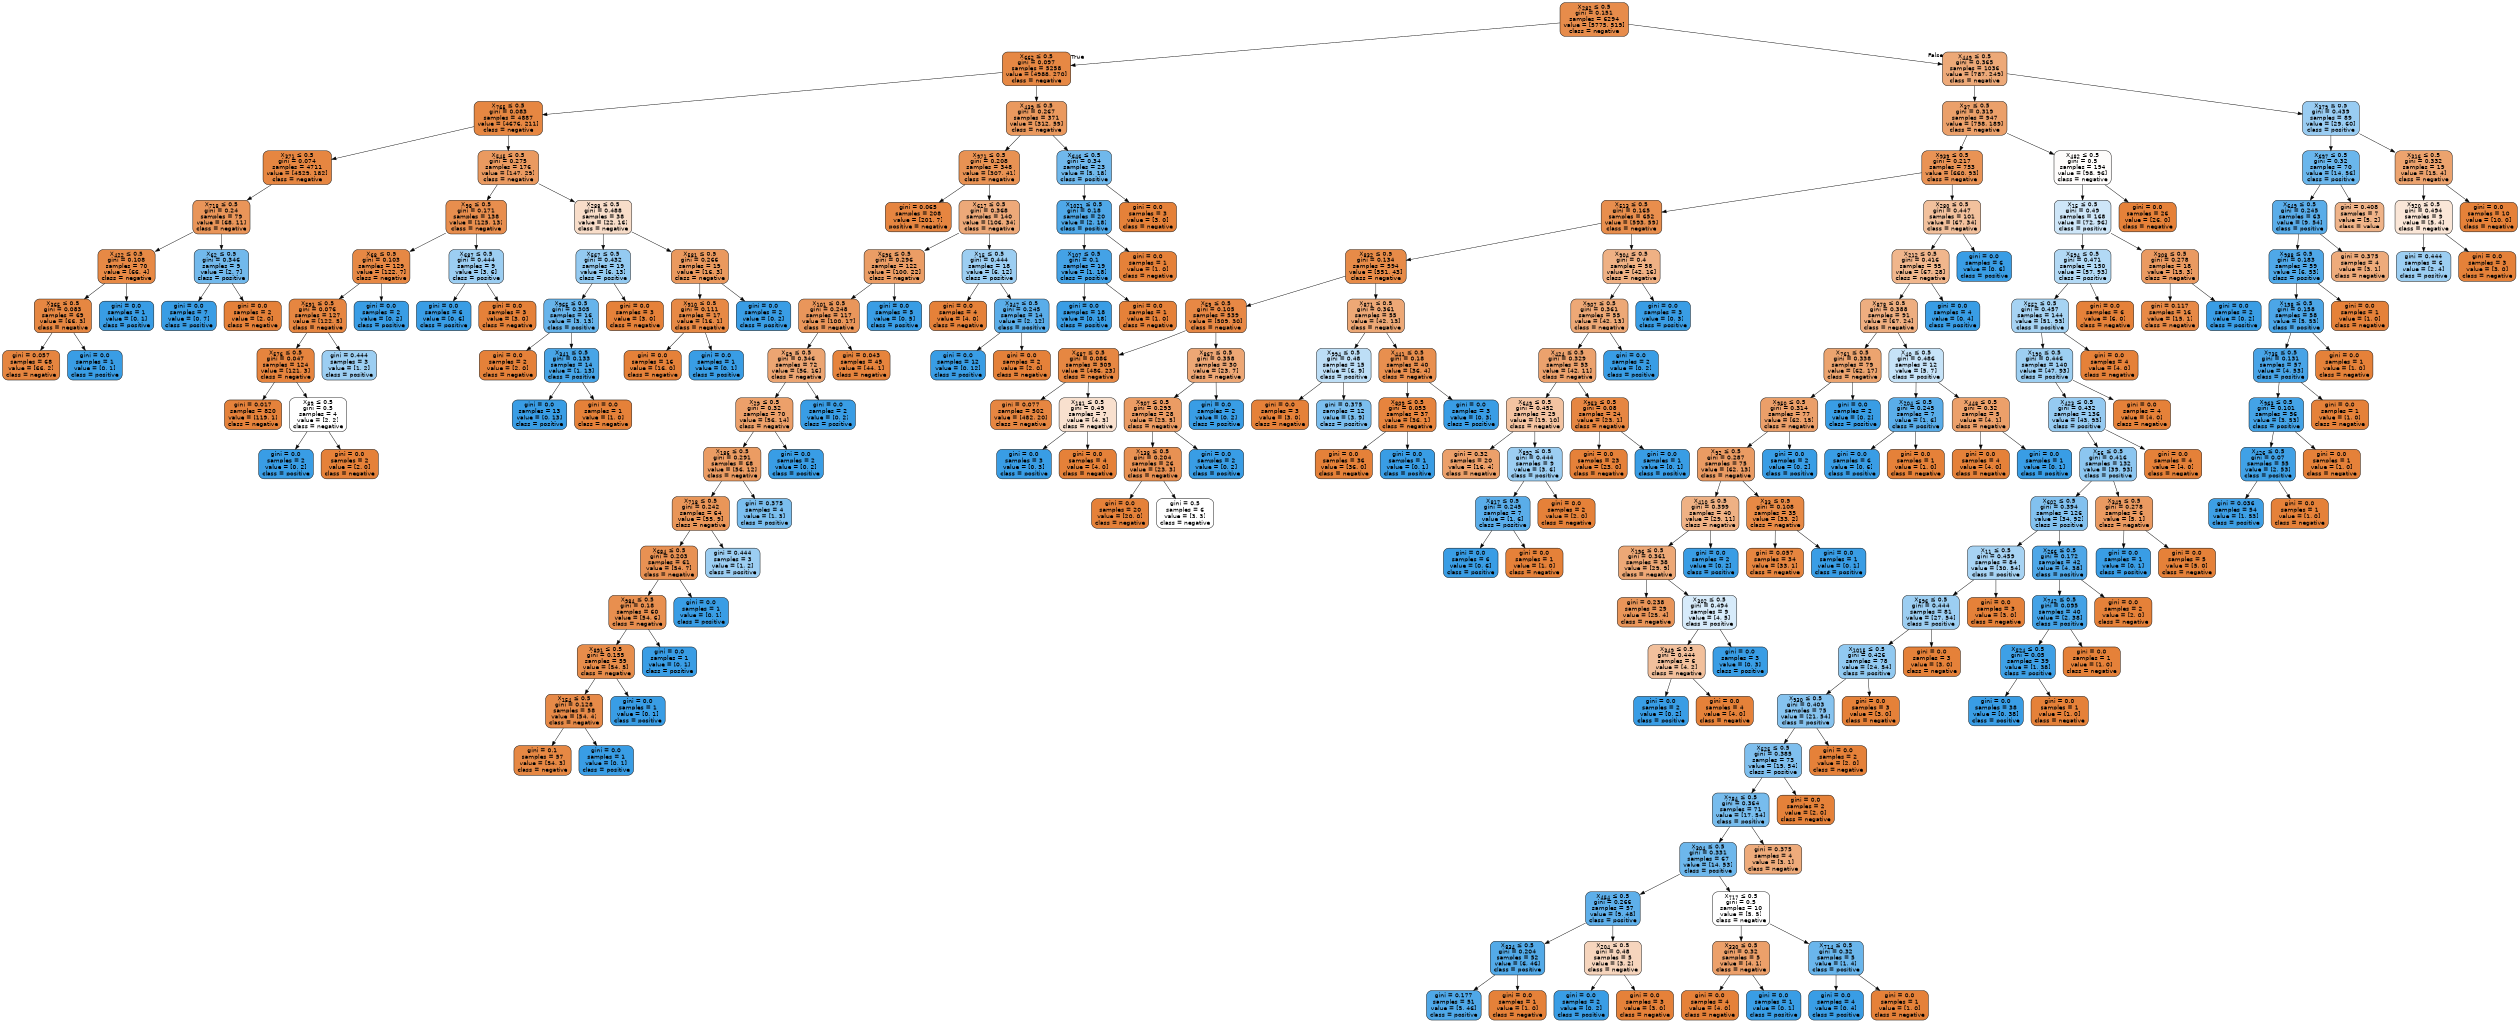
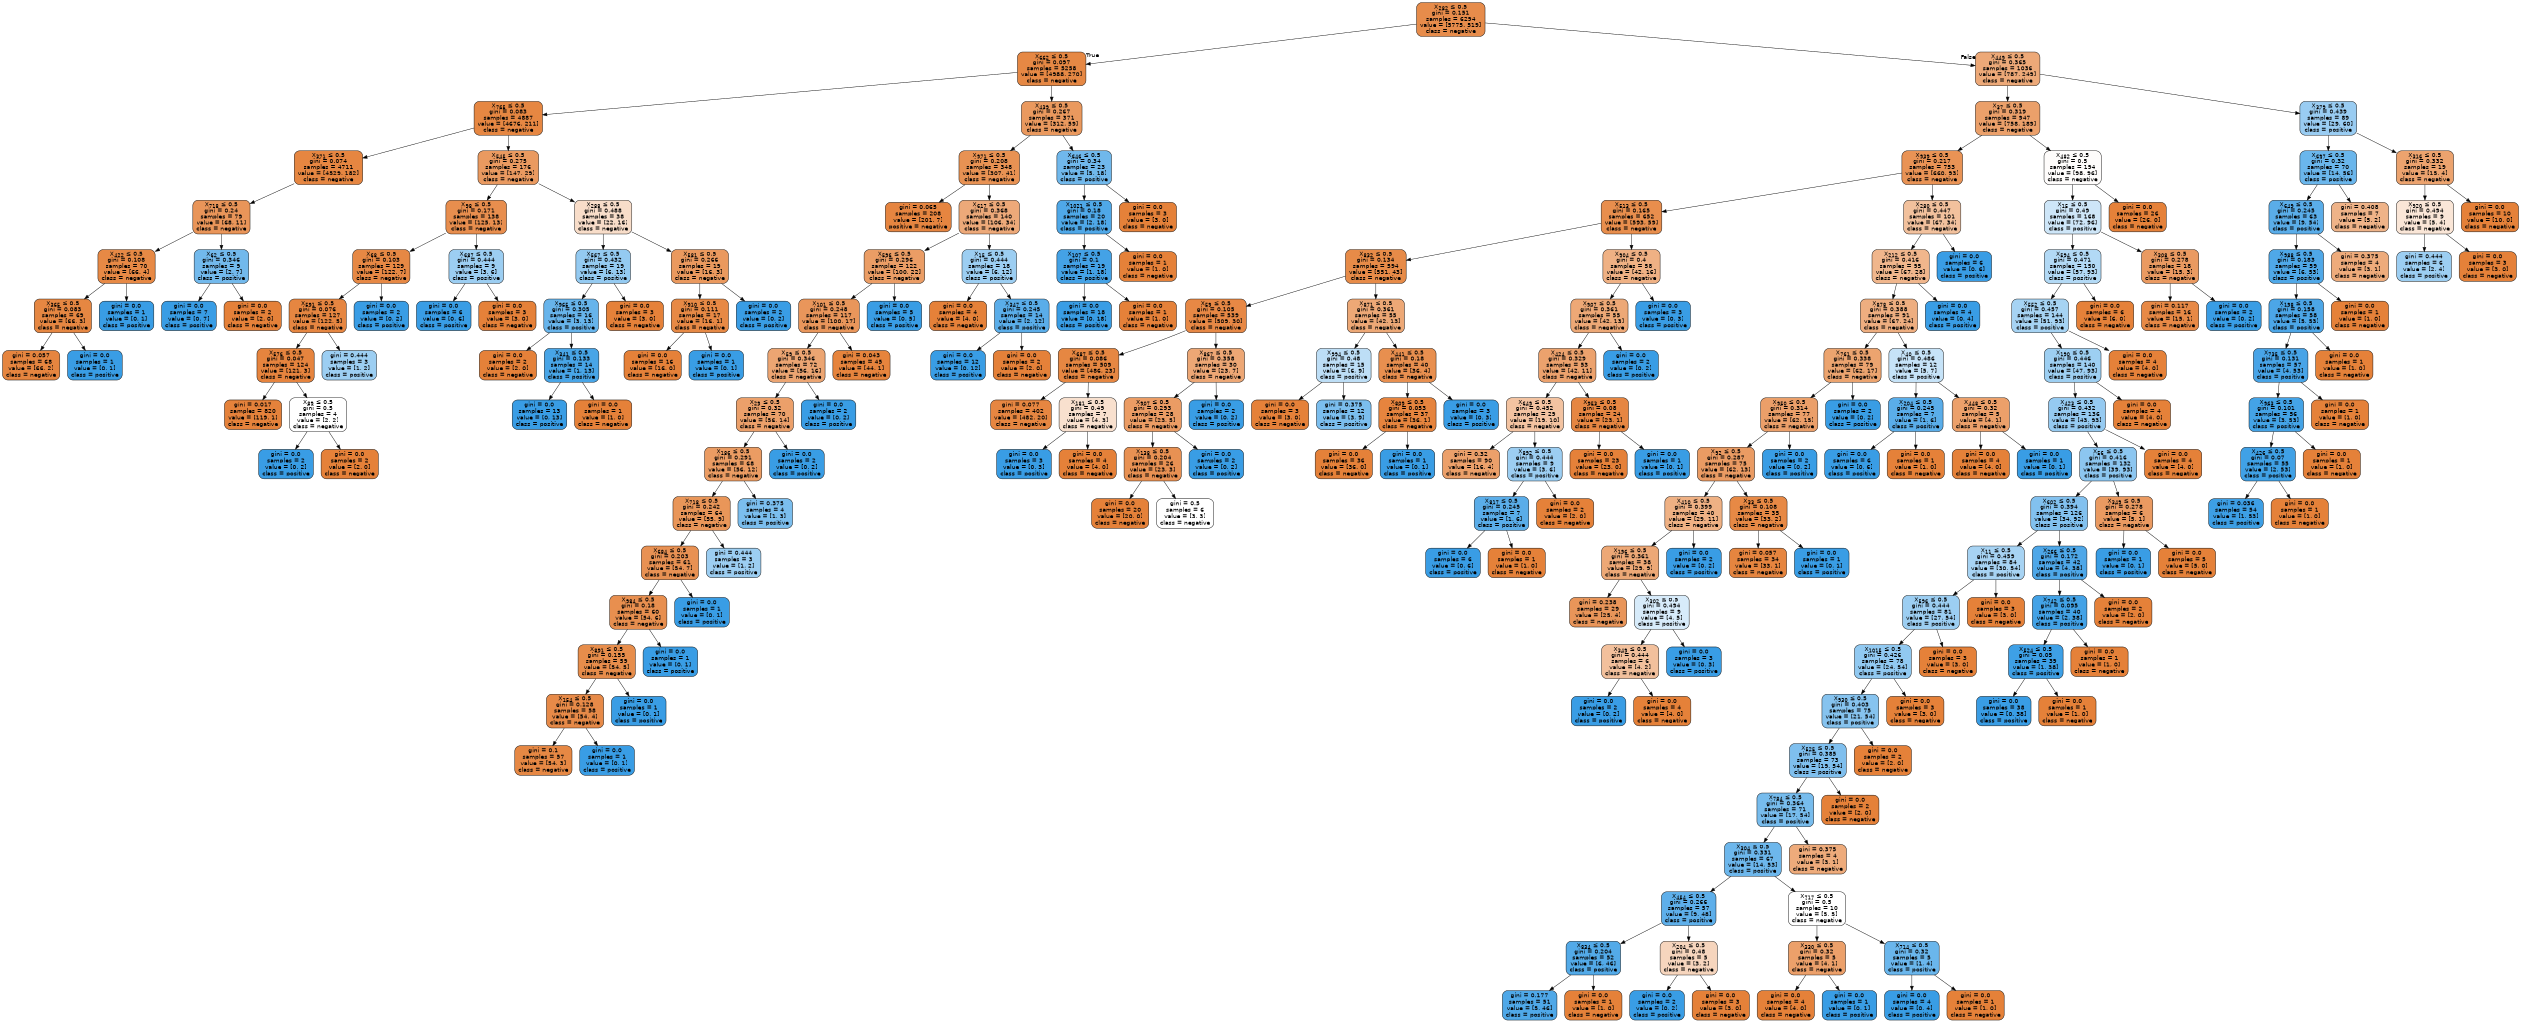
(2360, 227) -> (2360, 227)
(1021, 411) -> (1021, 411)
(1471, 461) -> (1471, 461)
